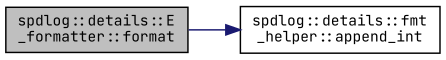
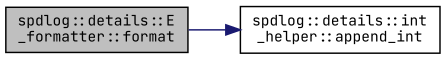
(340, 30) -> (340, 30)
